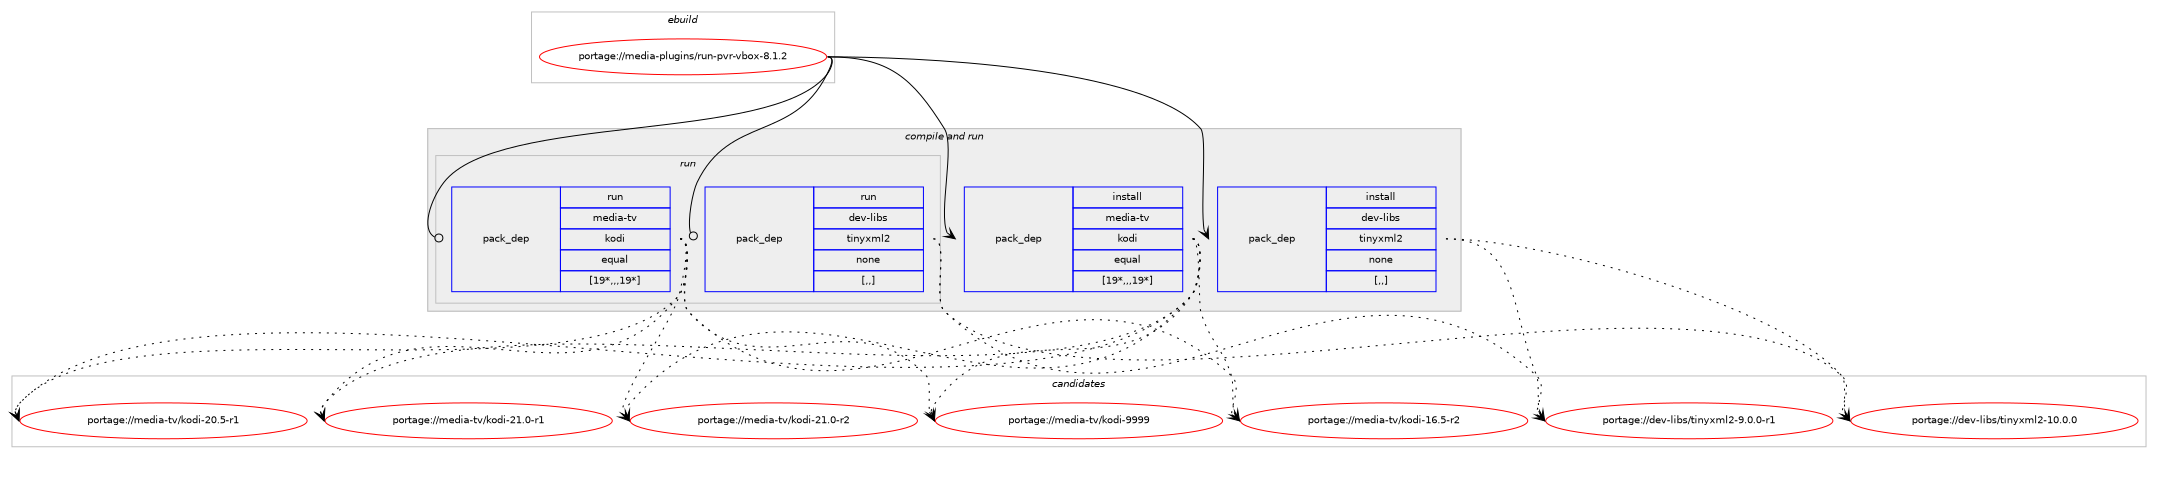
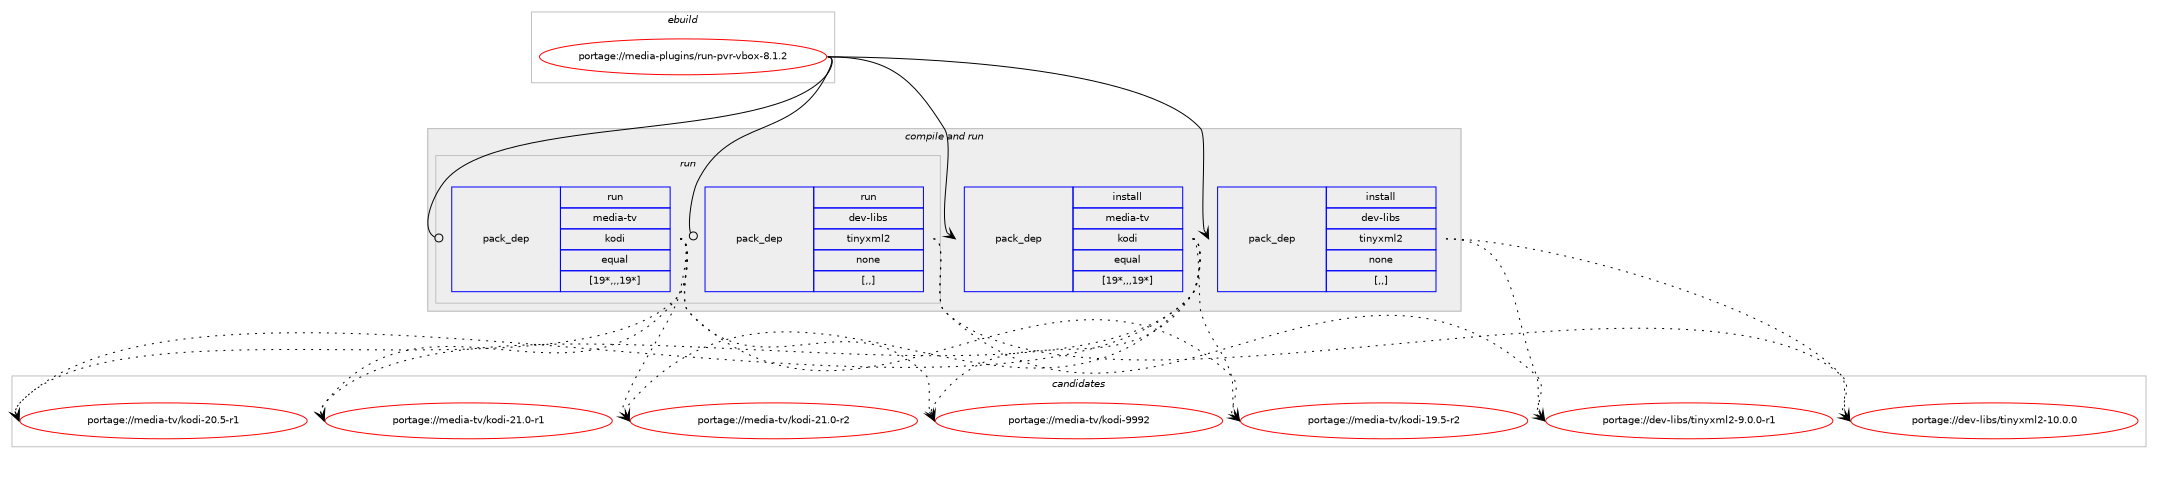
(1079, 421) -> (1079, 421)
(1384, 421) -> (1384, 421)
